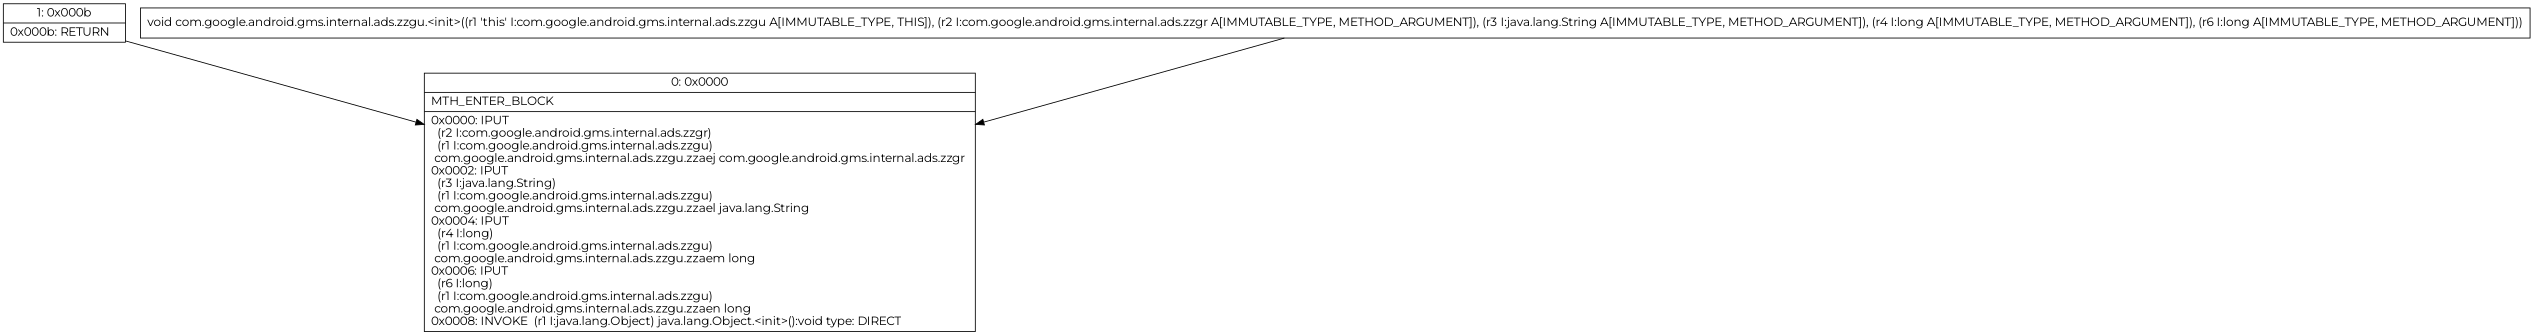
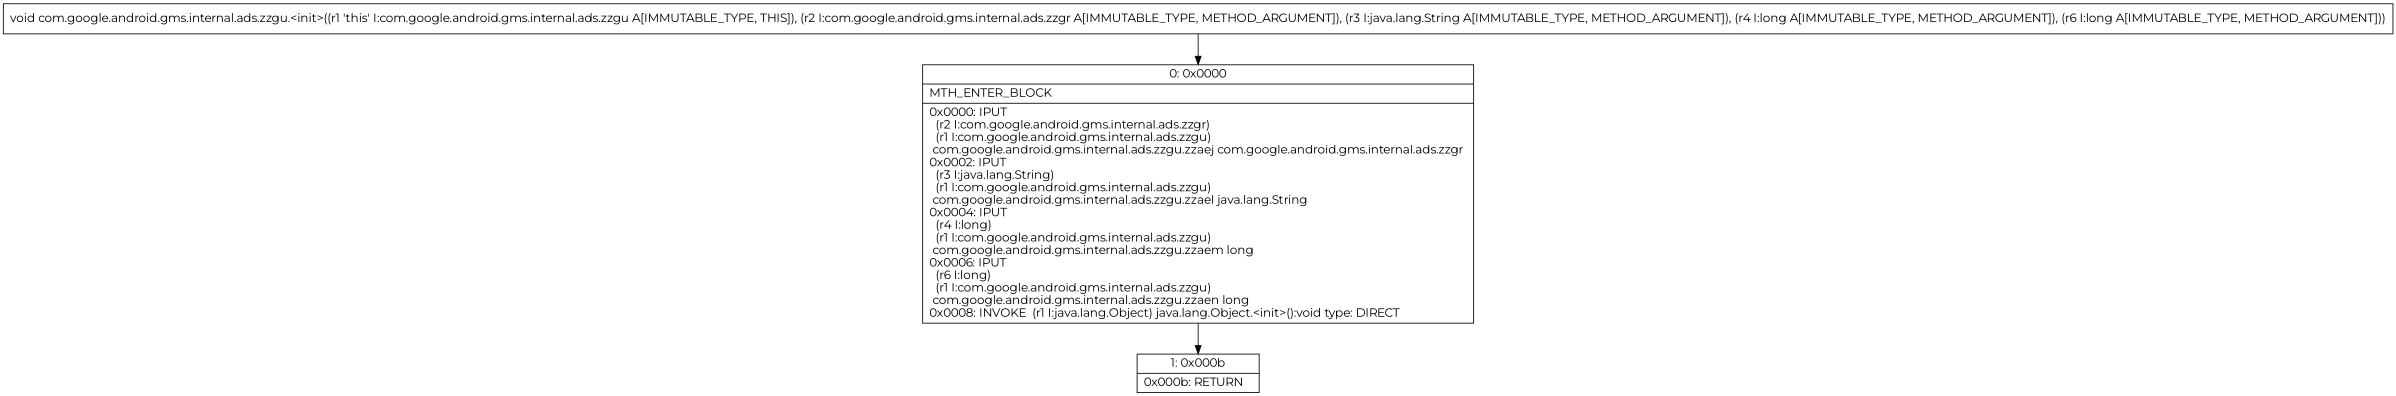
(271, 82) -> (1198, 334)
